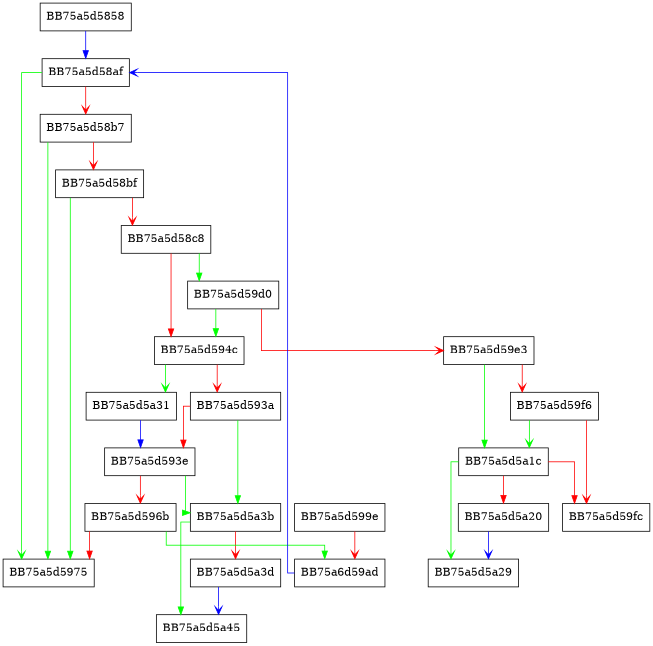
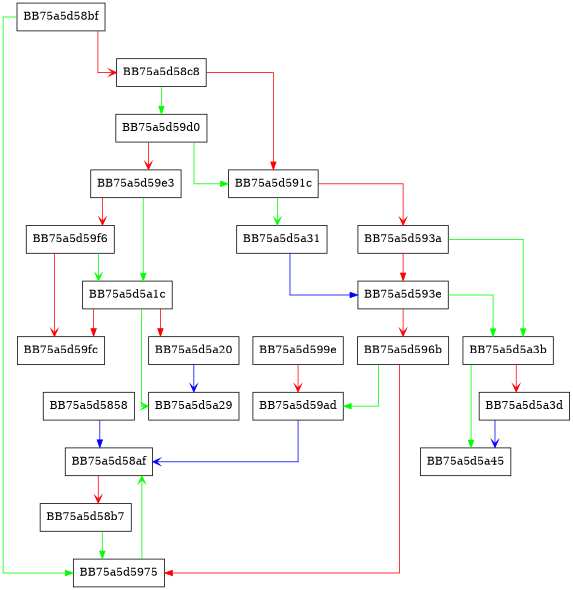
(93, 152) -> none
(22, 302) -> (142, 521)
(199, 351) -> (273, 184)
(340, 573) -> (298, 406)
